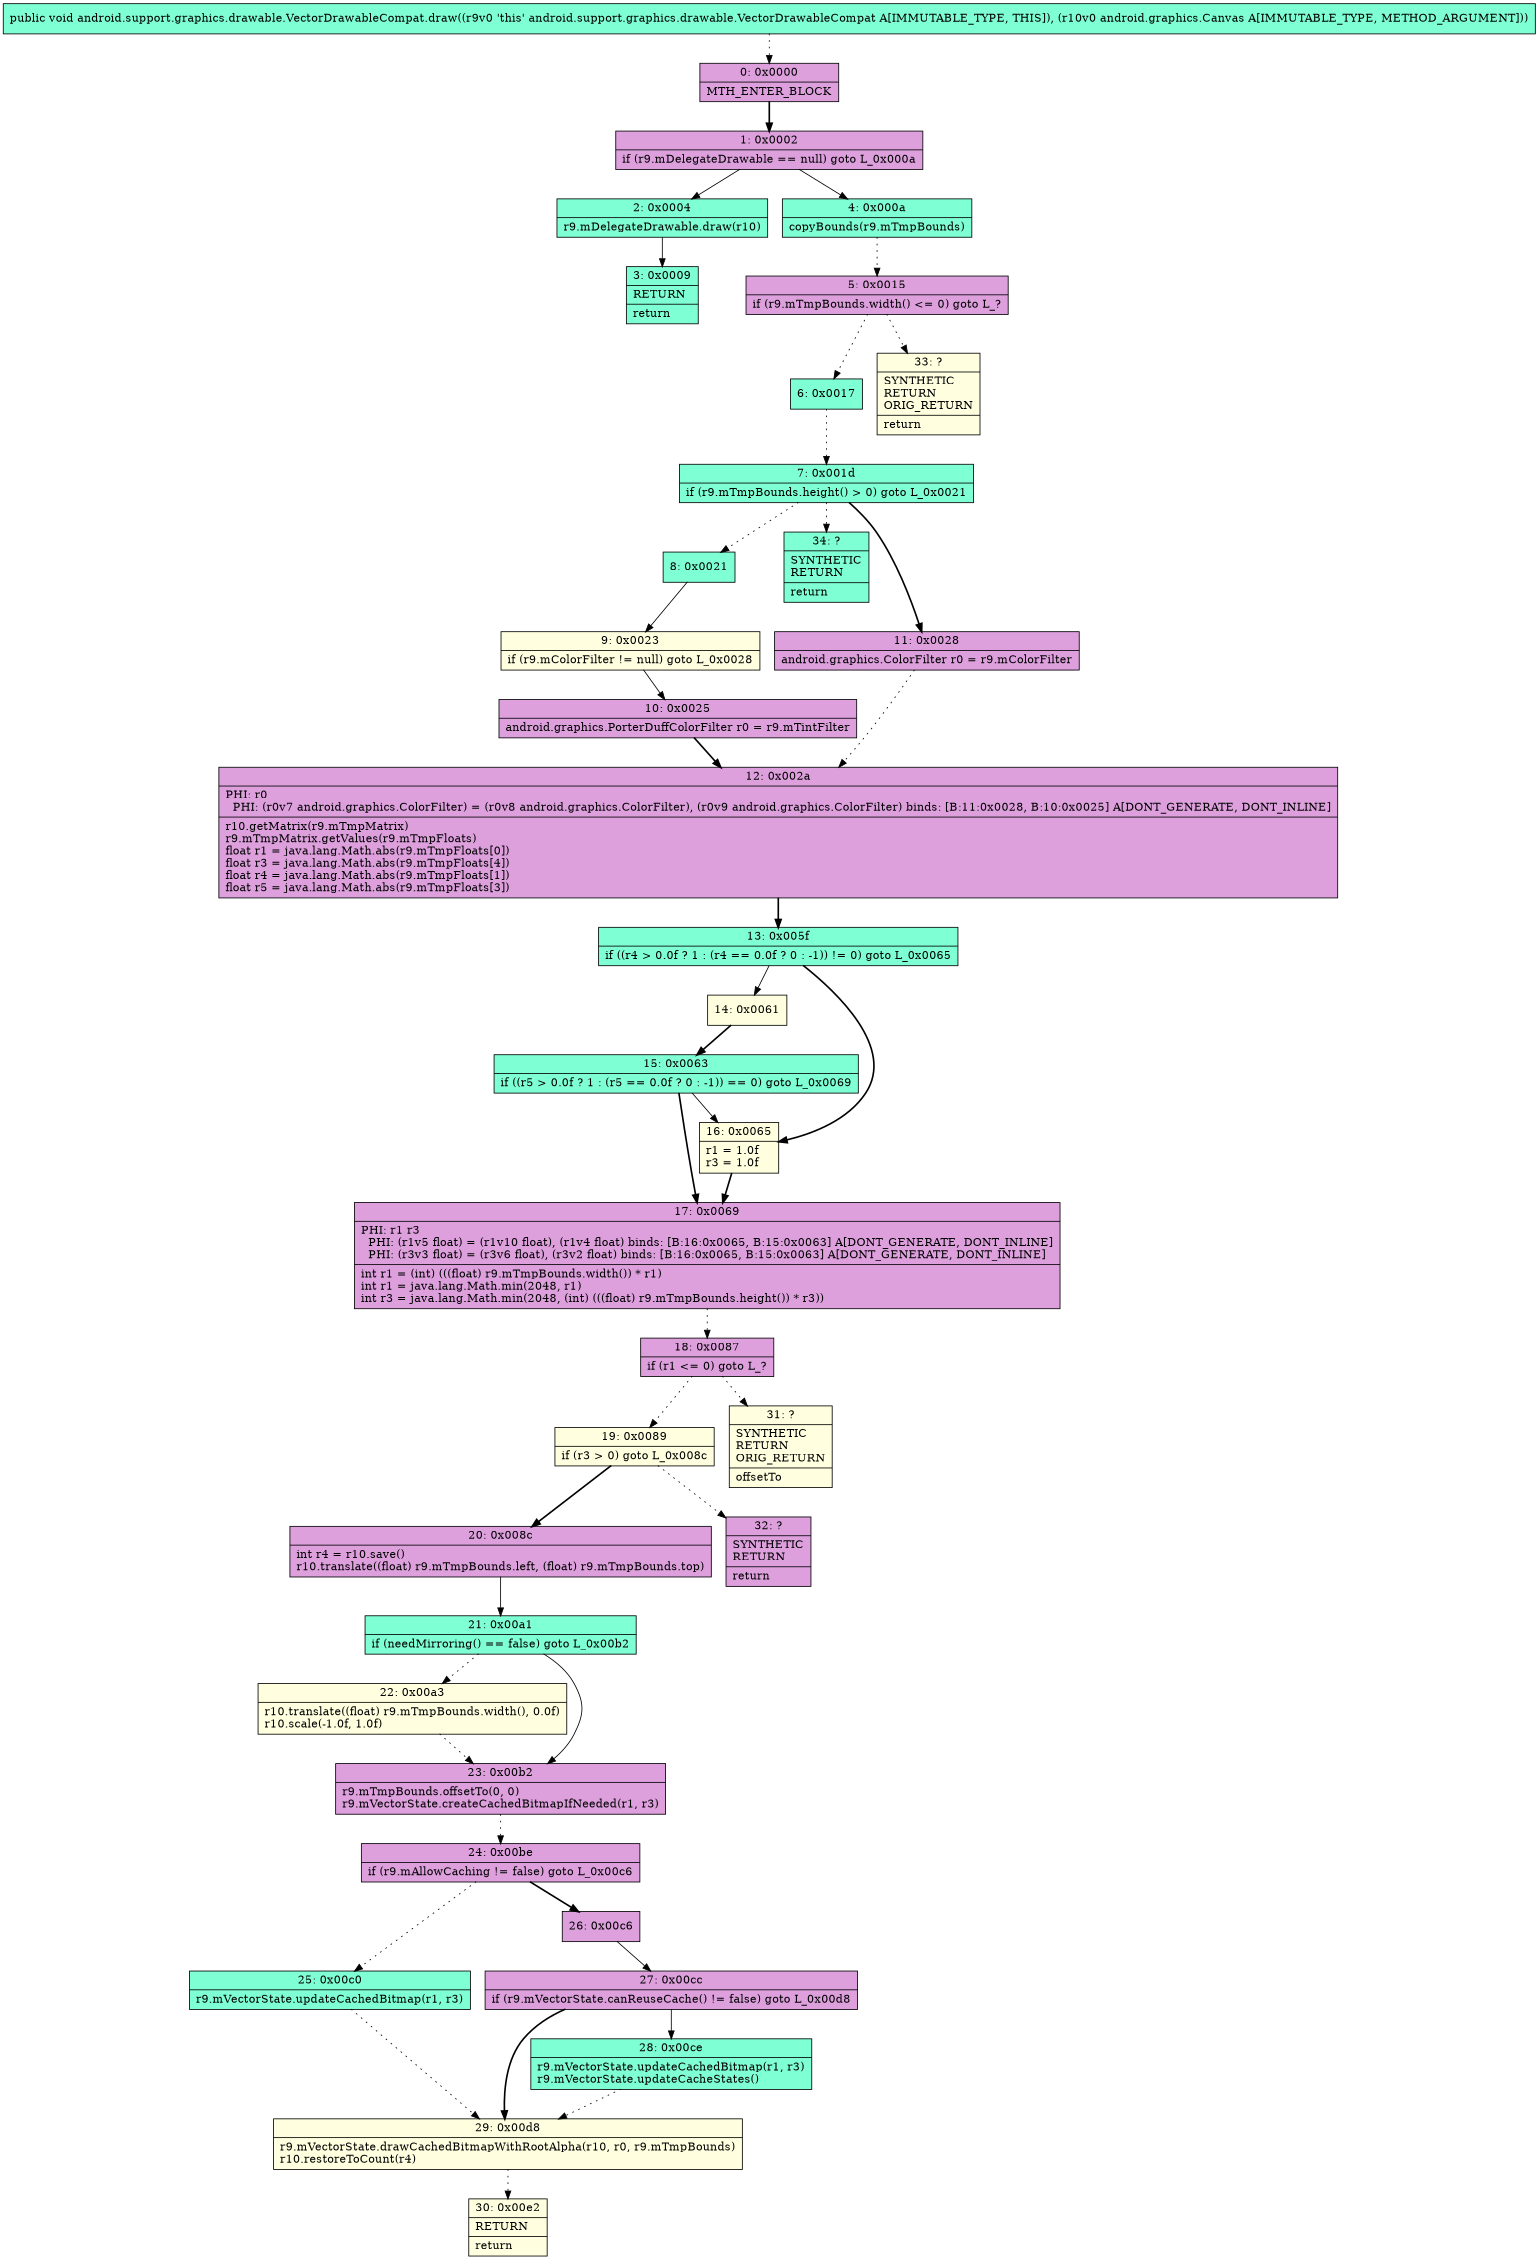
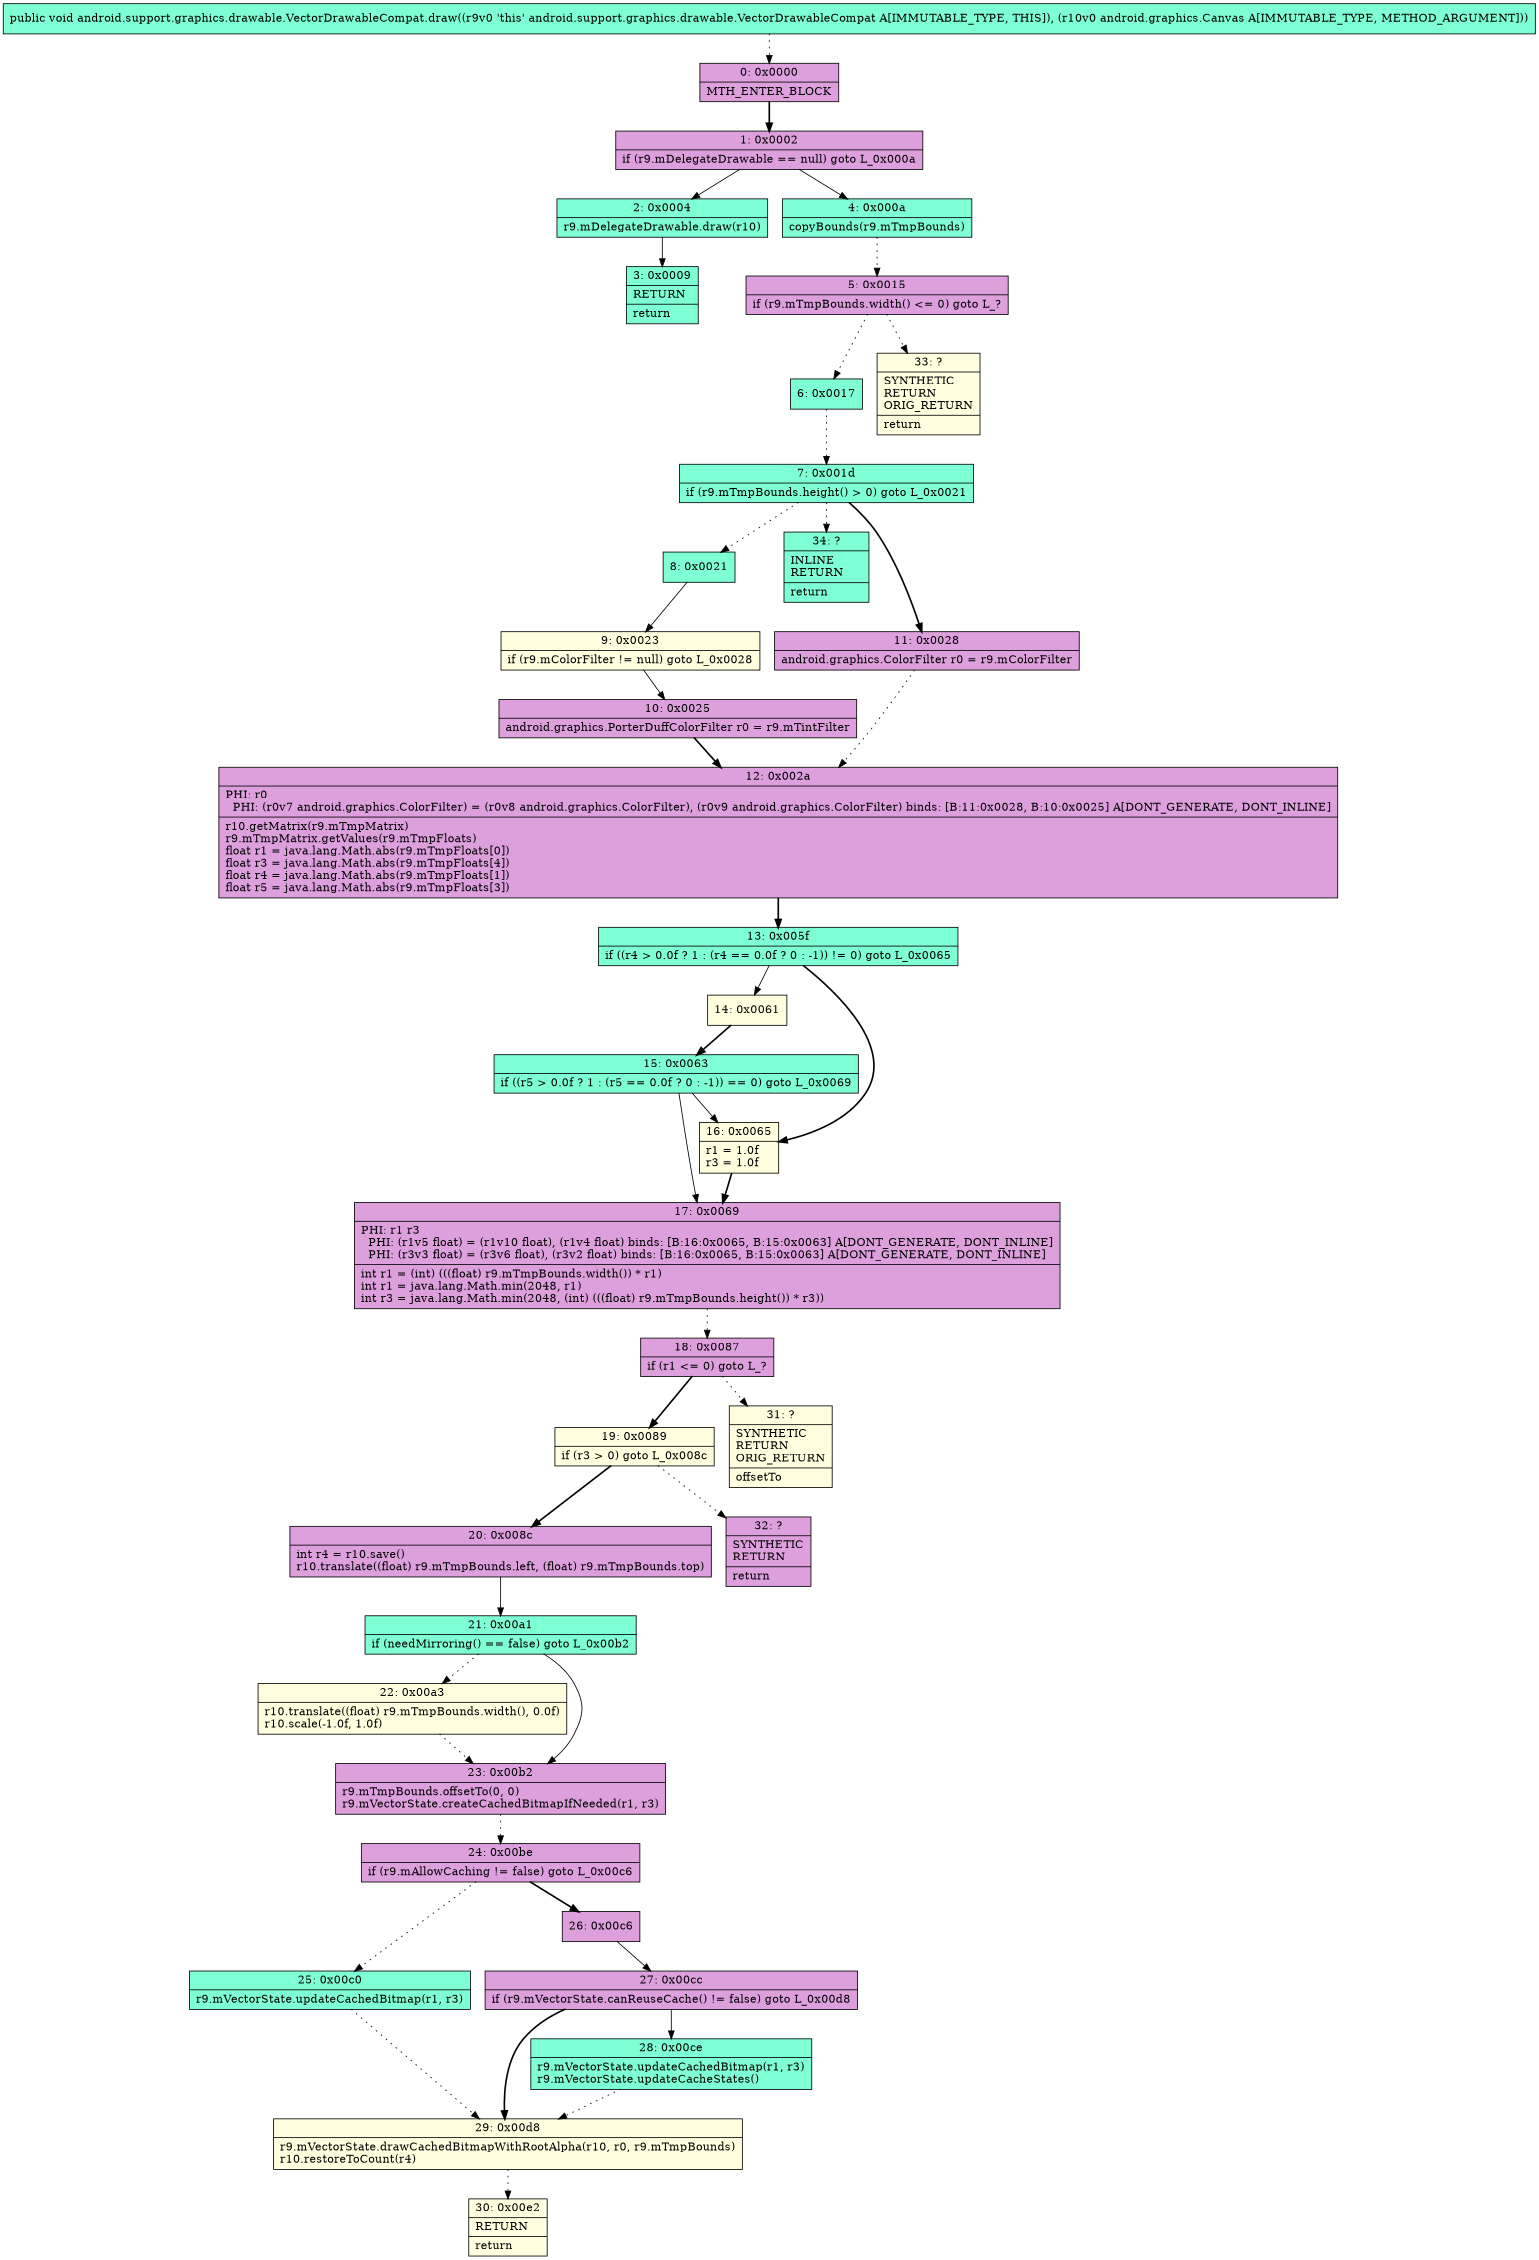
(826, 560) -> (813, 560)
(687, 1144) -> (687, 1144)
(674, 1399) -> (674, 1399)
